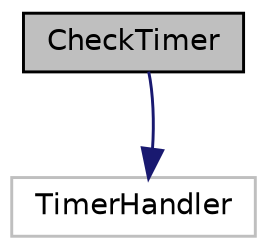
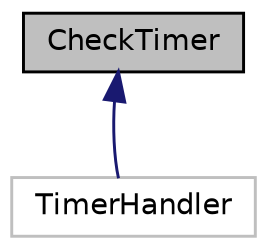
(153, 110) -> (114, 140)
